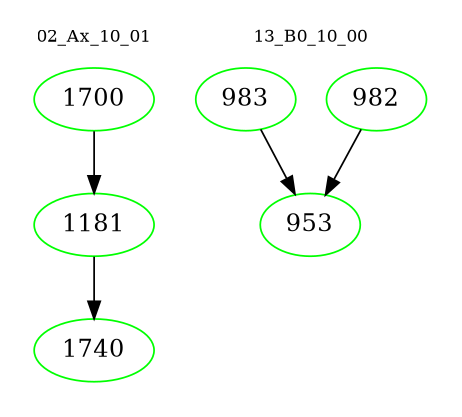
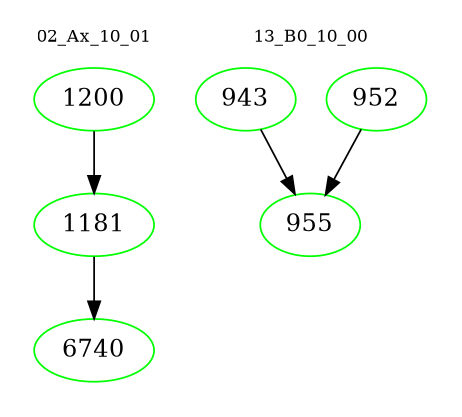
(94, 99) -> (94, 99)
(246, 99) -> (246, 99)
(376, 99) -> (376, 99)
(310, 225) -> (310, 225)
(94, 350) -> (94, 350)
